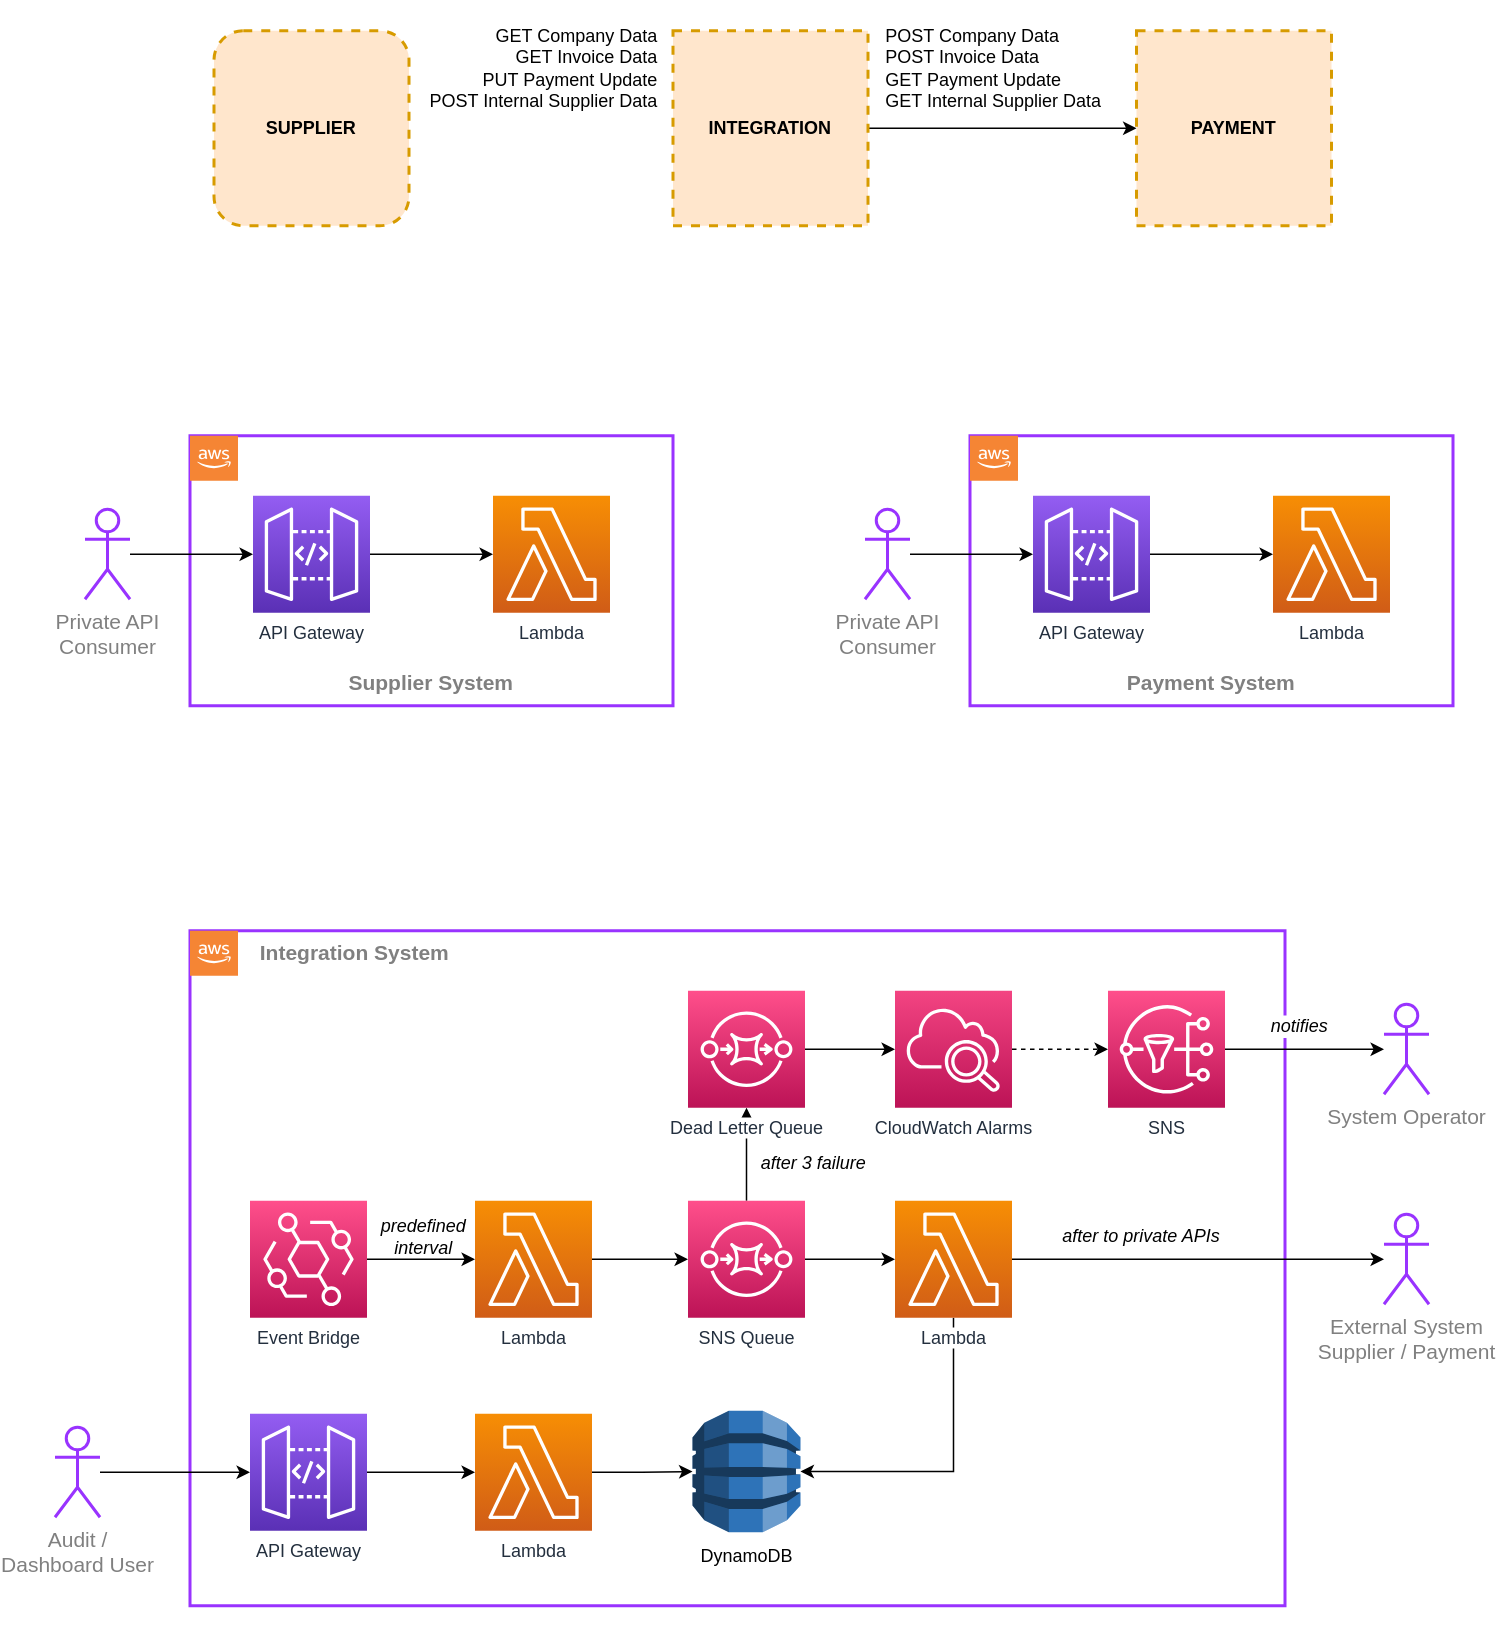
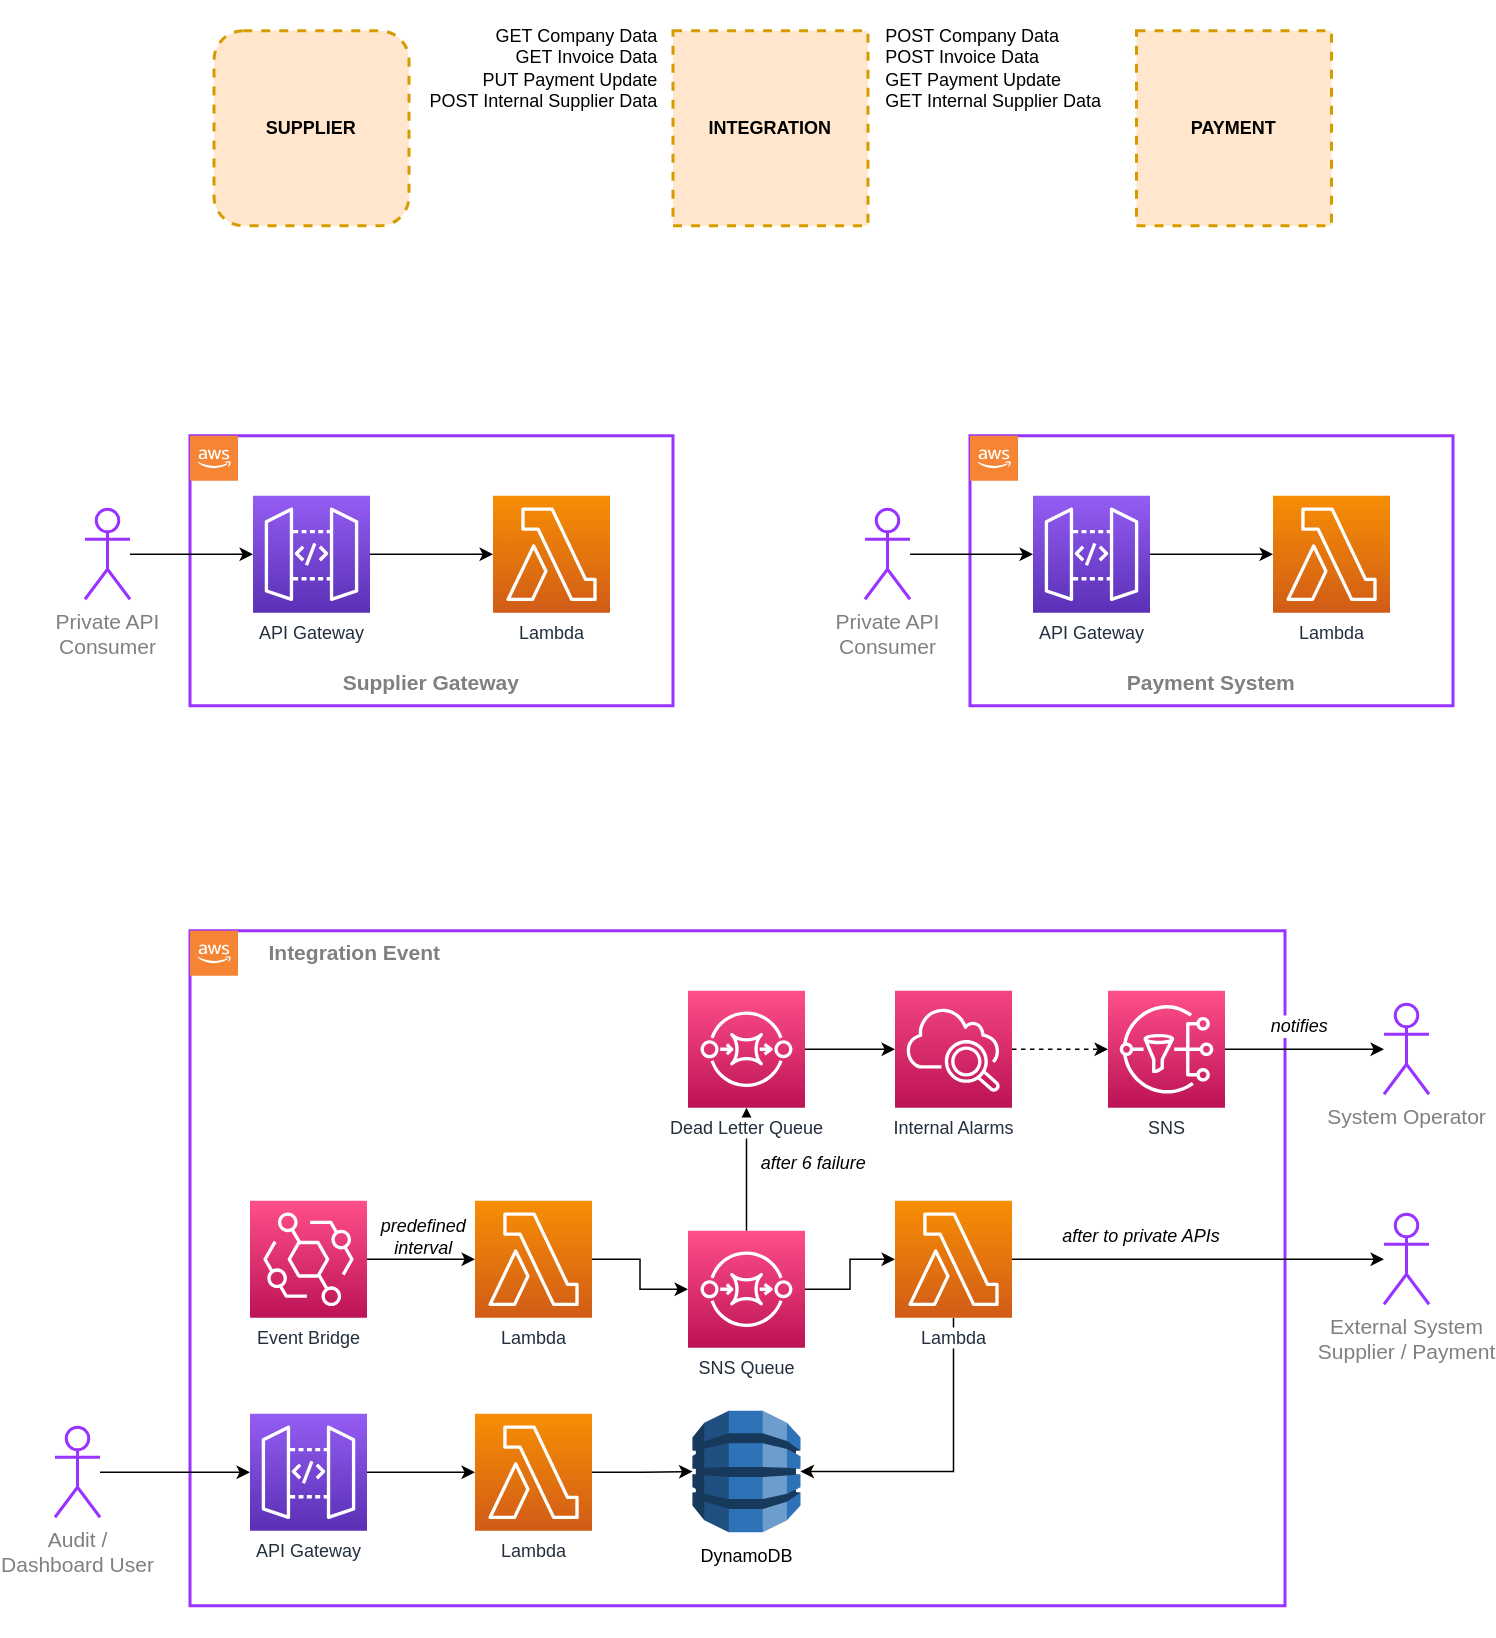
(997, 128) -> none
(431, 683) -> (431, 683)
(355, 953) -> (355, 953)
(954, 1129) -> (954, 1129)
(814, 1163) -> (814, 1163)
(746, 1259) -> (746, 1289)
